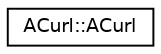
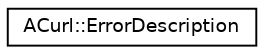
(81, 27) -> (132, 27)
